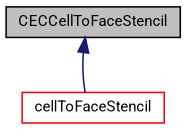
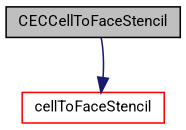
(83, 73) -> (103, 57)
